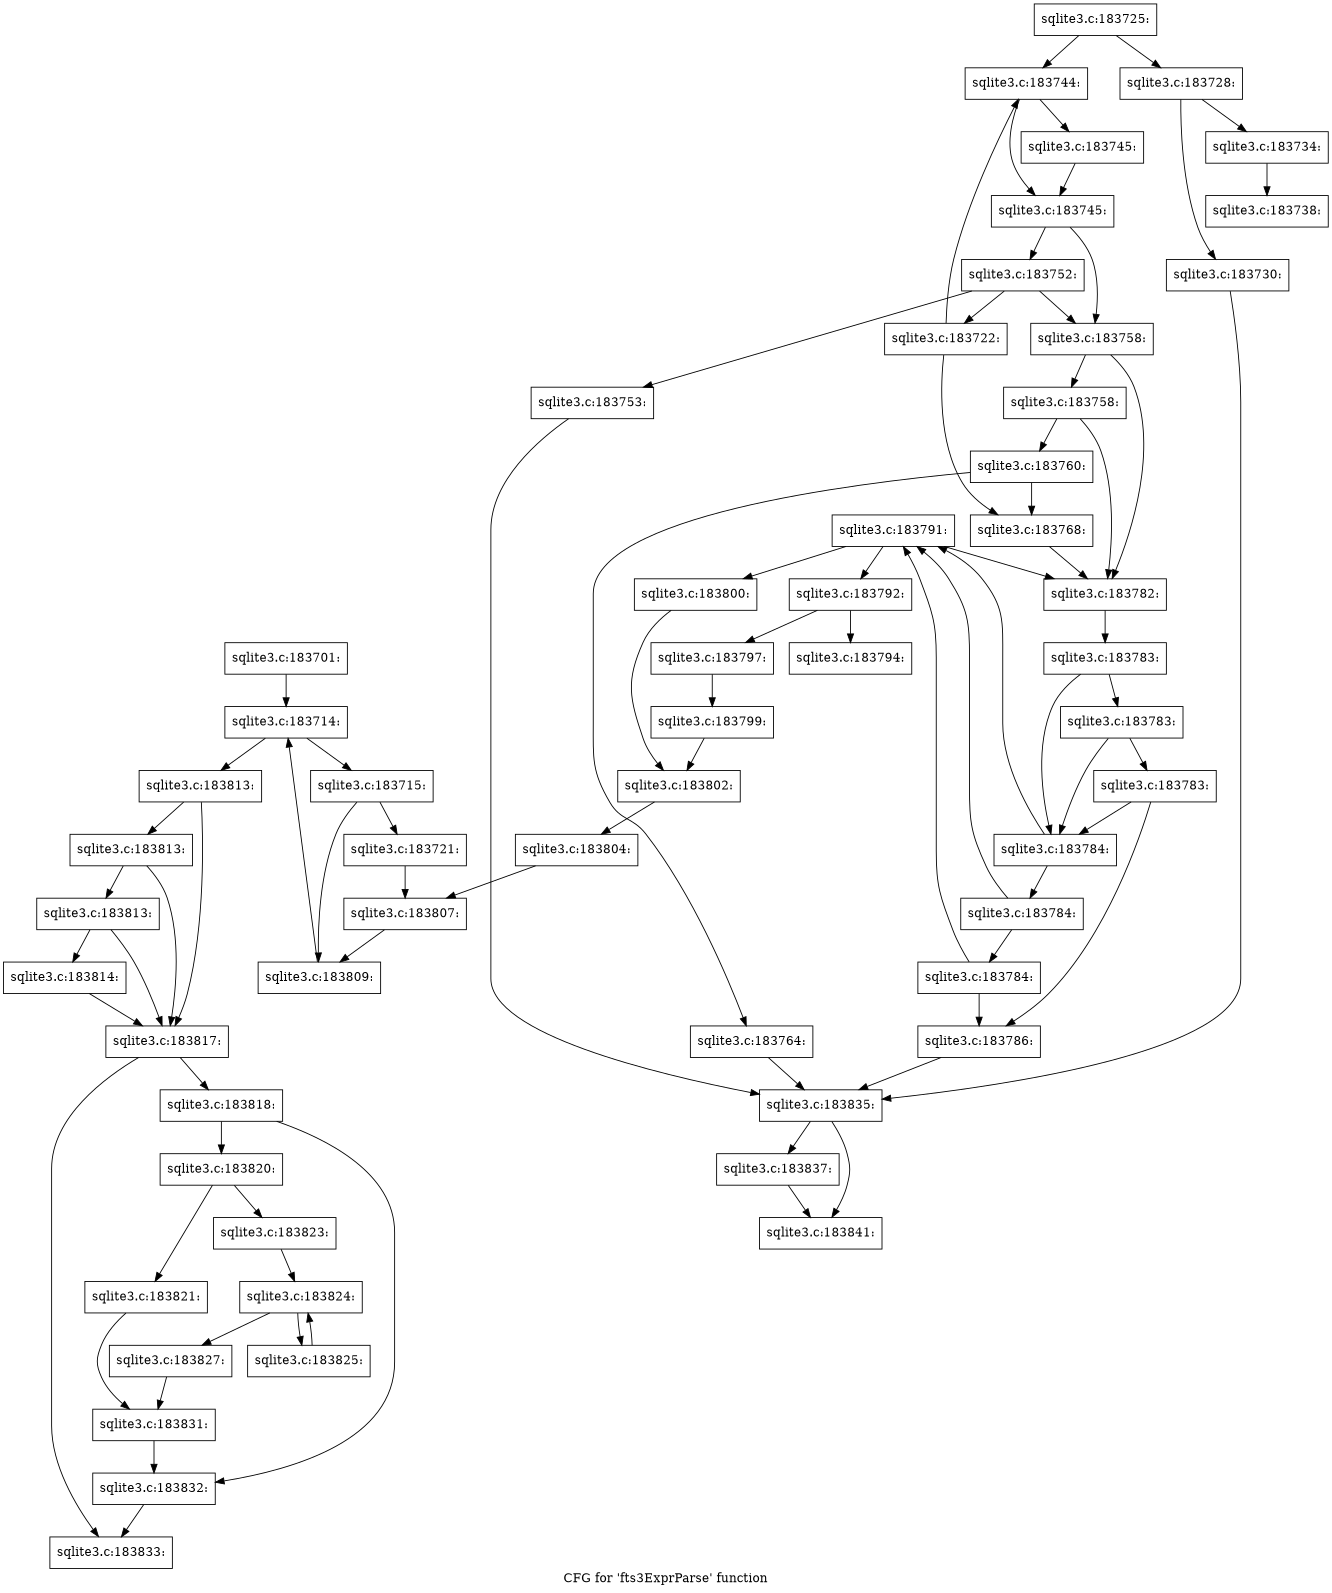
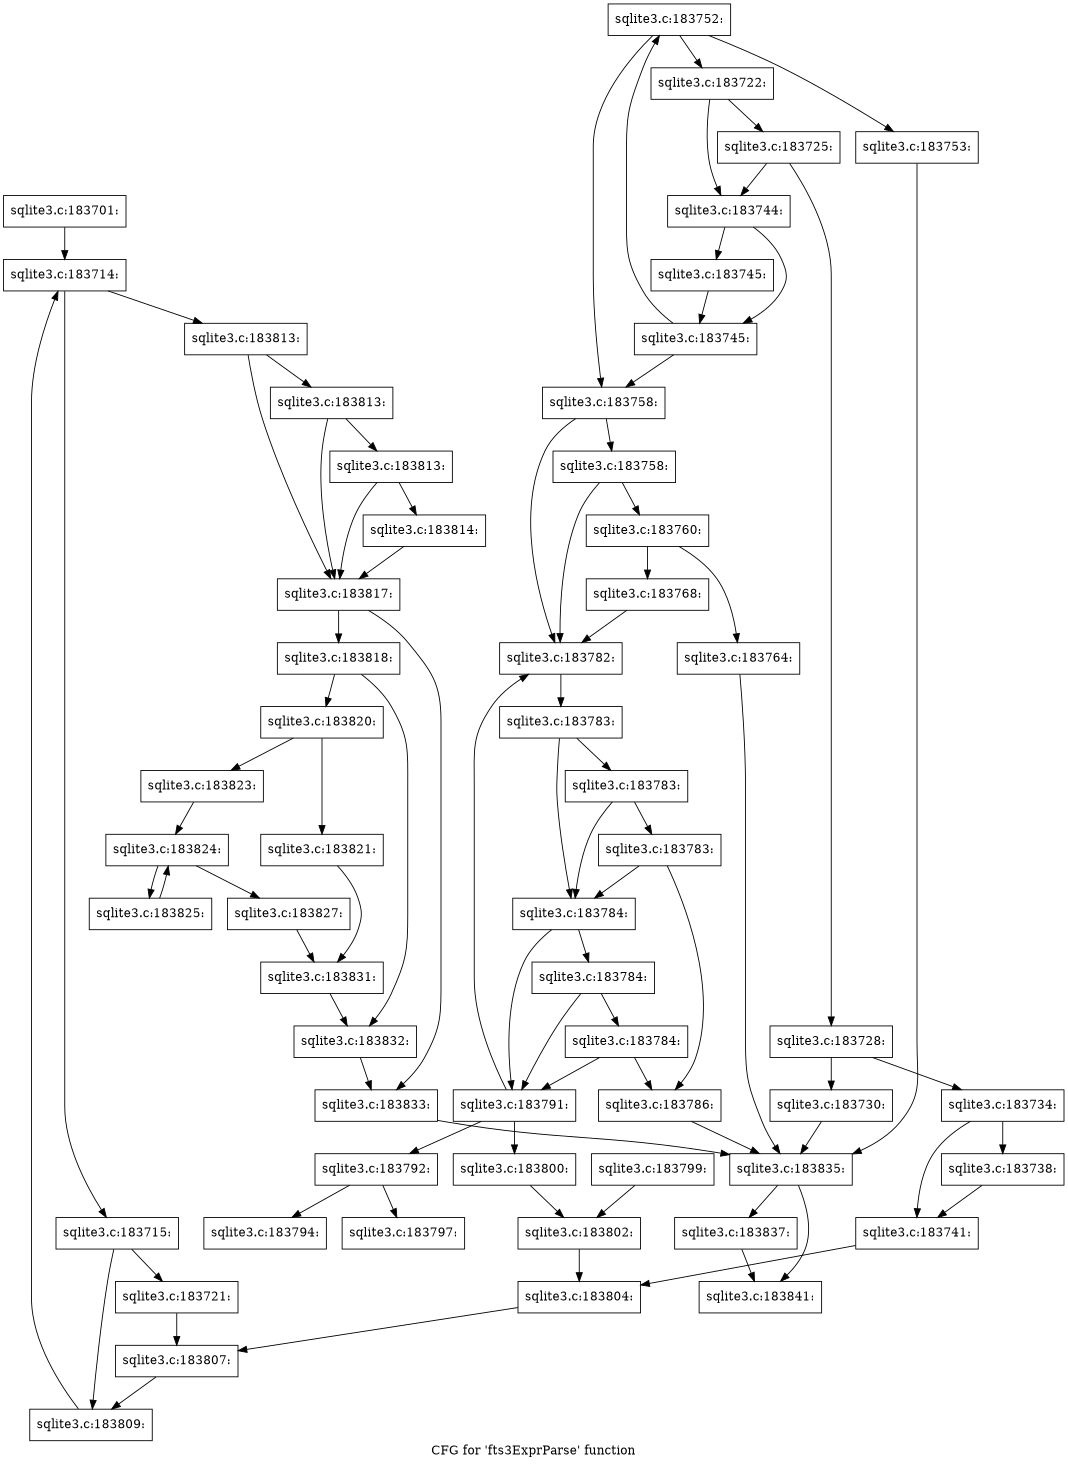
(947, 440) -> (742, 113)
(712, 686) -> none
none -> (579, 1137)
none -> (917, 1233)
